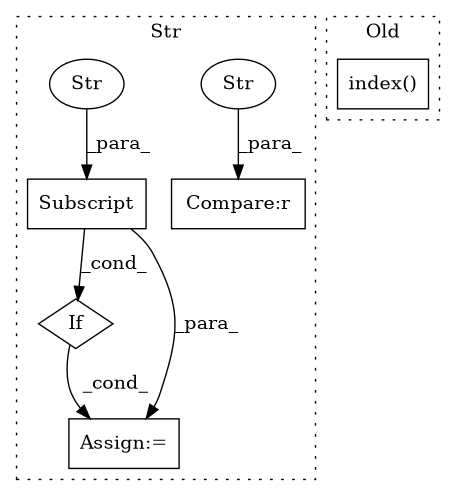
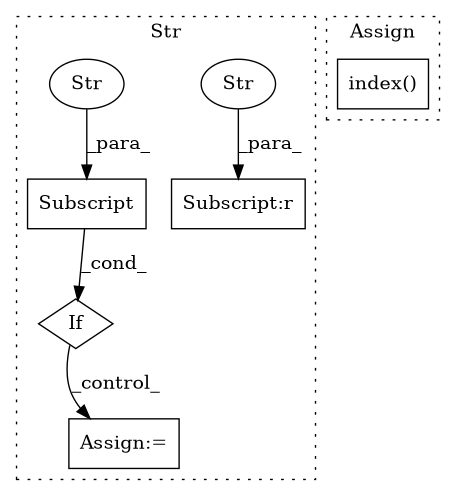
(383, 32) -> (383, 32)
(238, 204) -> (238, 204)
(174, 313) -> none
(116, 384) -> (116, 384)
